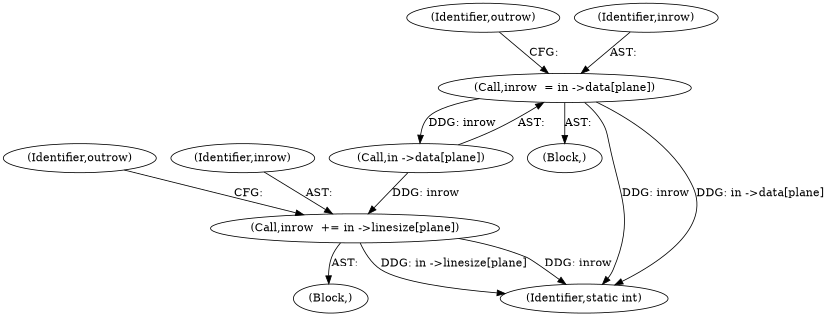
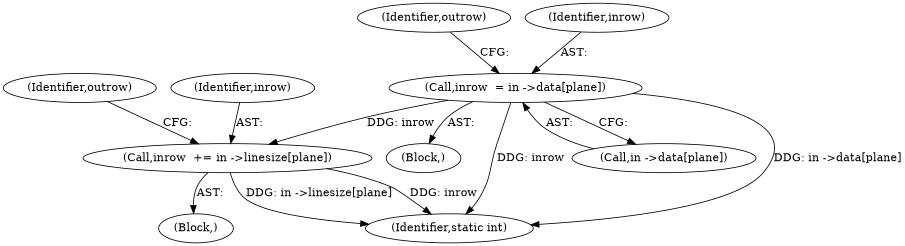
(462, 123) -> (615, 123)
(391, 190) -> (362, 118)
